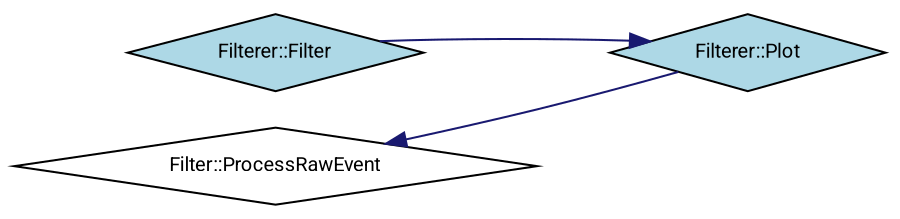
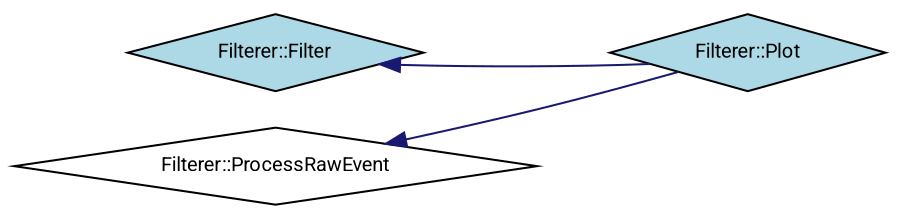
(504, 39) -> (525, 66)
(276, 166) -> (276, 166)
